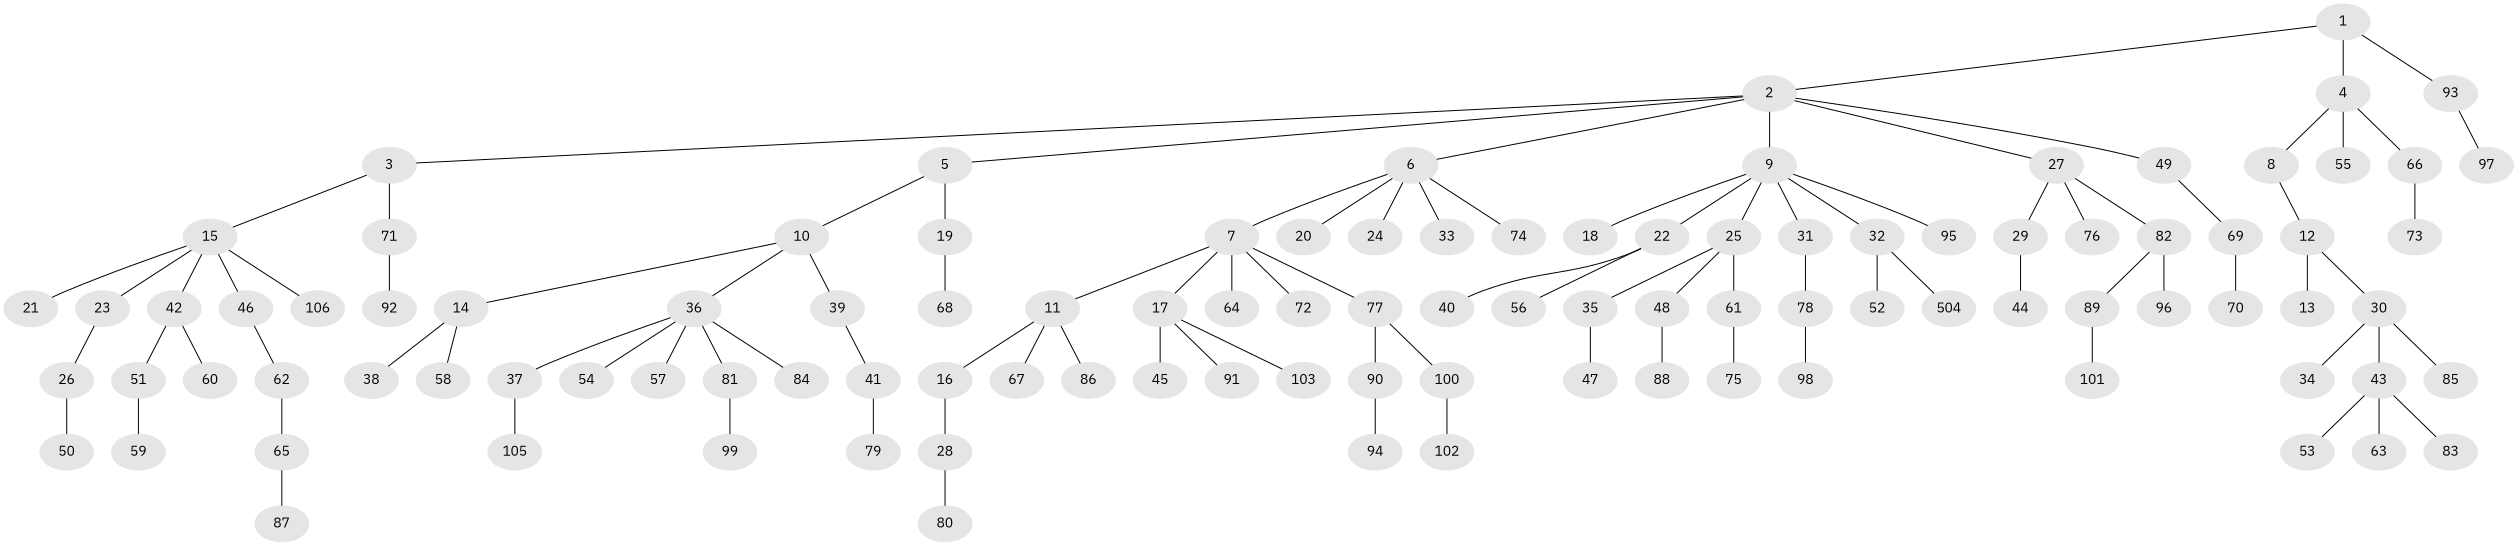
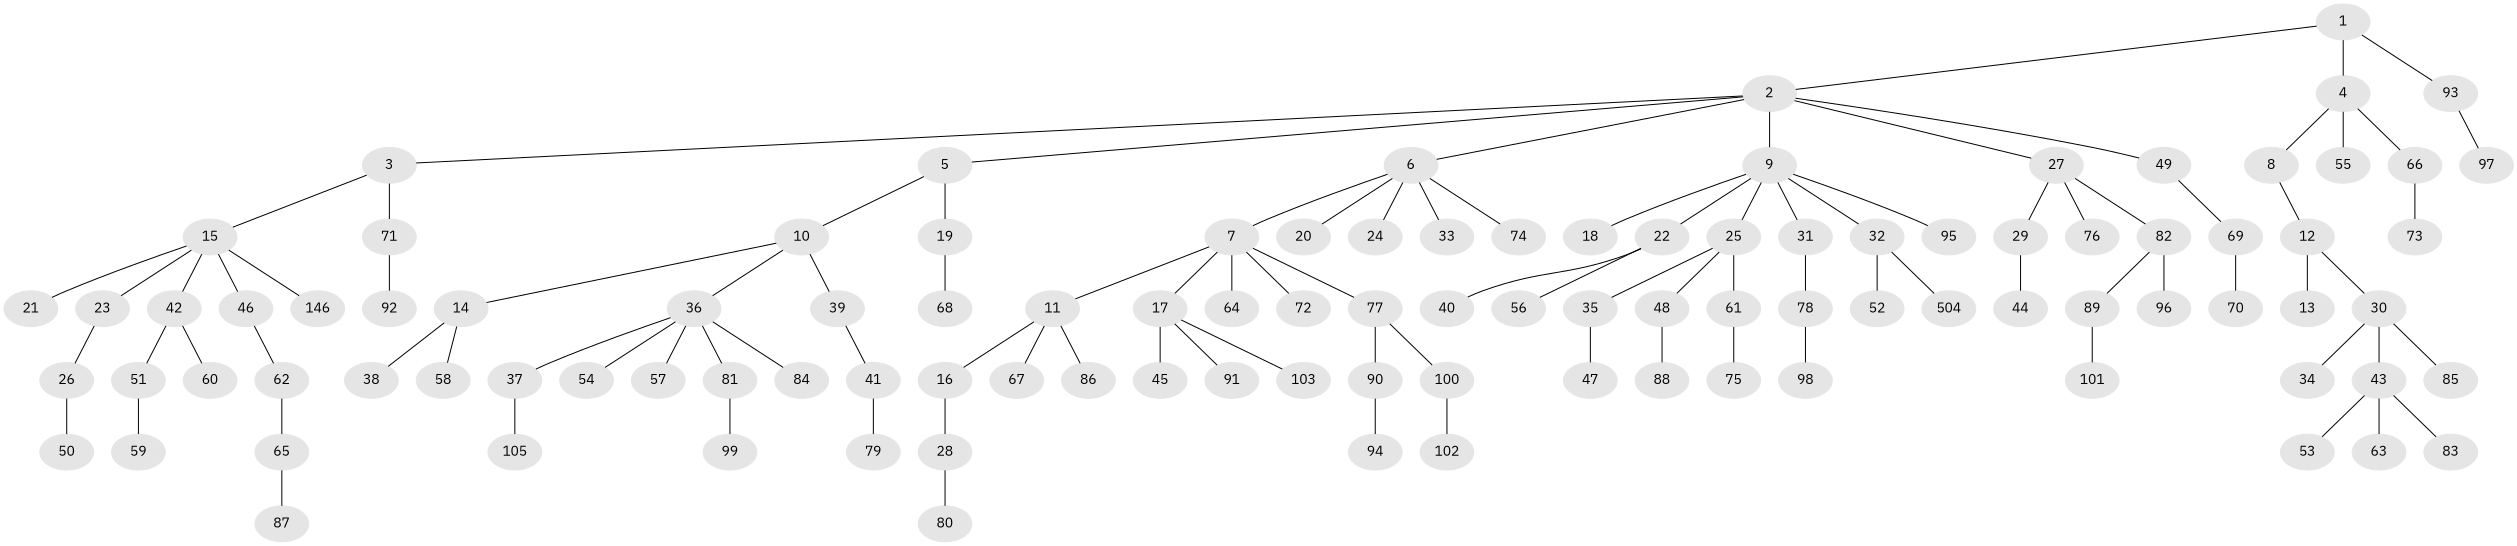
(318, 309) -> (318, 309)
